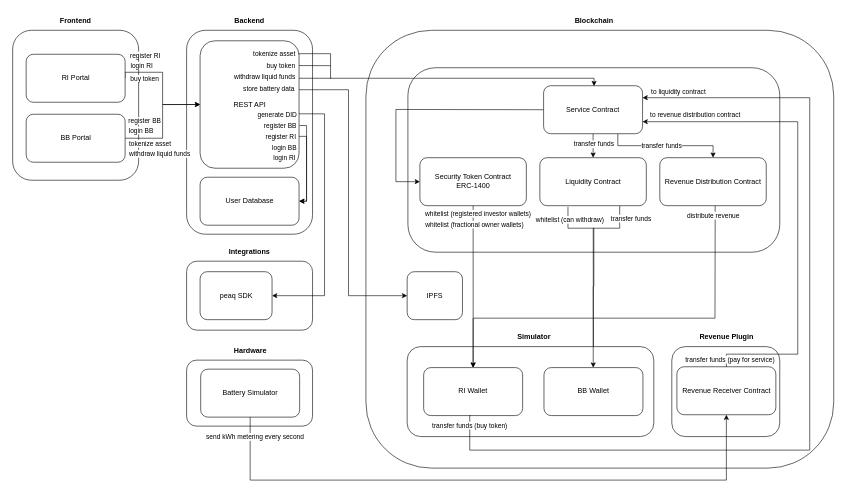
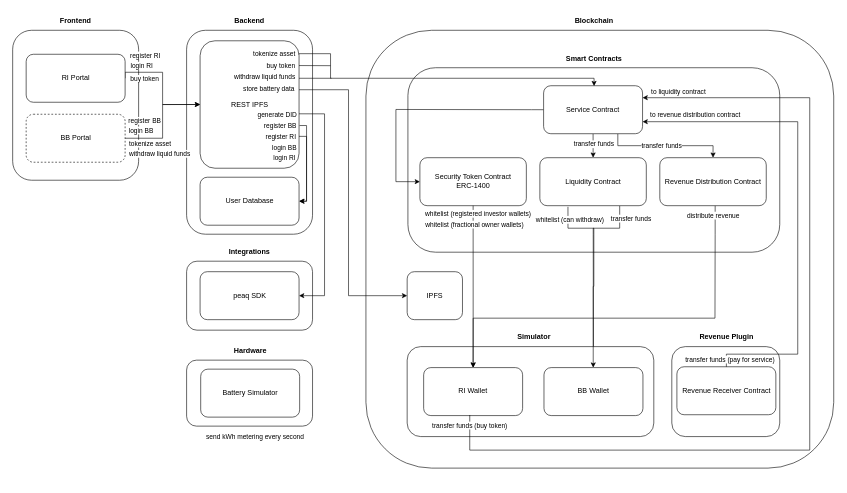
none -> (594, 59)
(250, 105) -> (250, 105)
(75, 138) -> (75, 138)
(236, 296) -> (249, 296)
(726, 452) -> none
